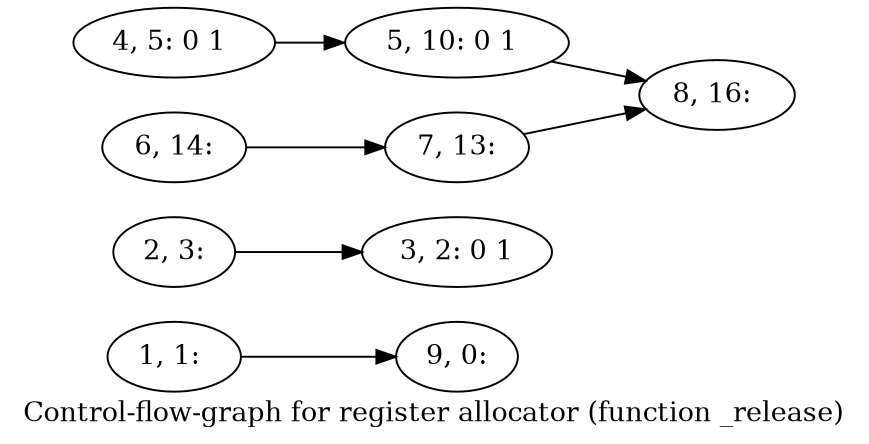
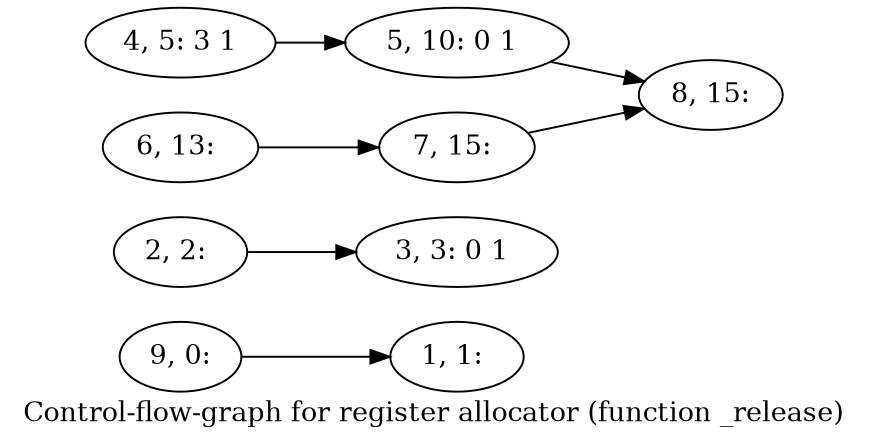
(174, 43) -> (181, 43)
(717, 95) -> (711, 95)
(174, 147) -> (181, 147)
(457, 147) -> (457, 147)
(174, 252) -> (181, 252)
(457, 252) -> (457, 252)
(309, 357) -> (306, 357)
